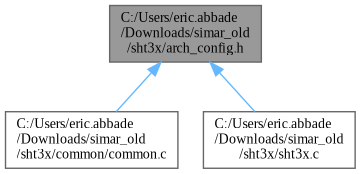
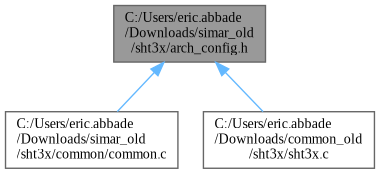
(279, 140) -> (289, 140)
